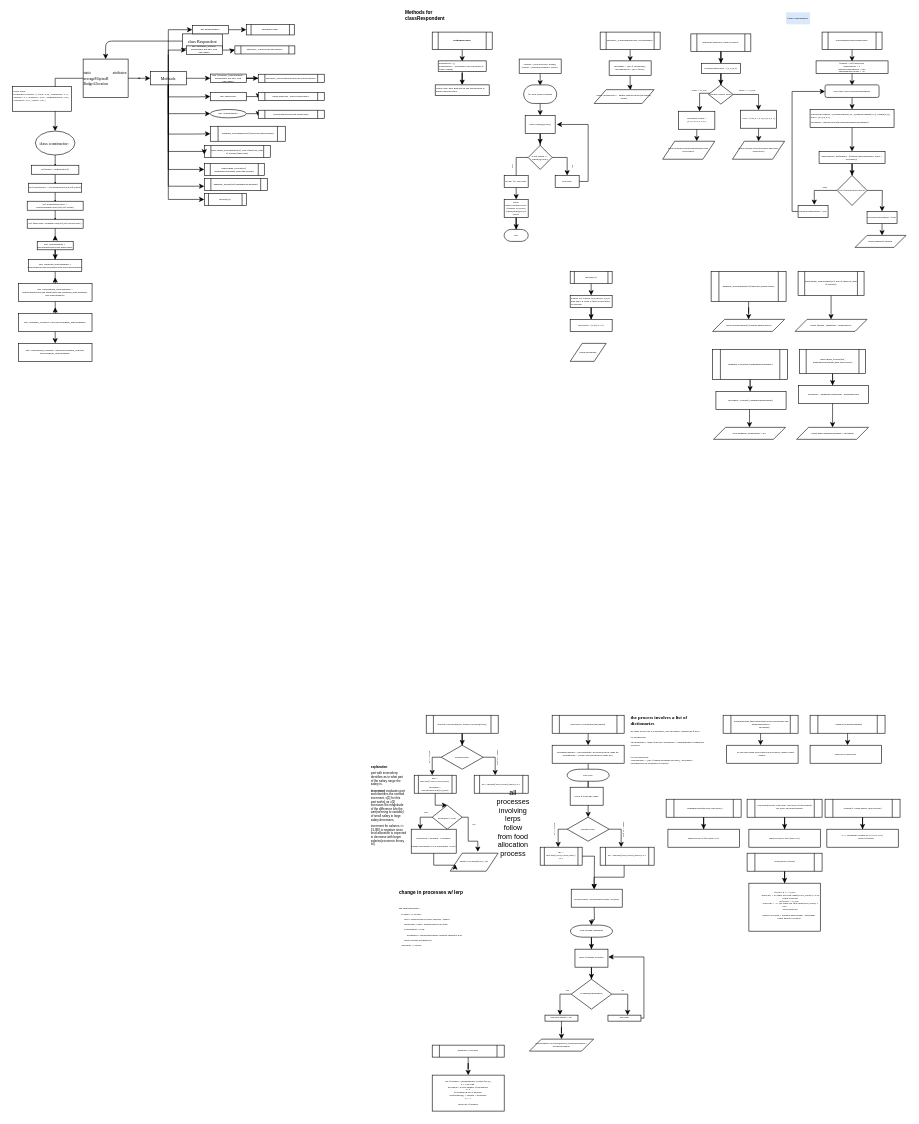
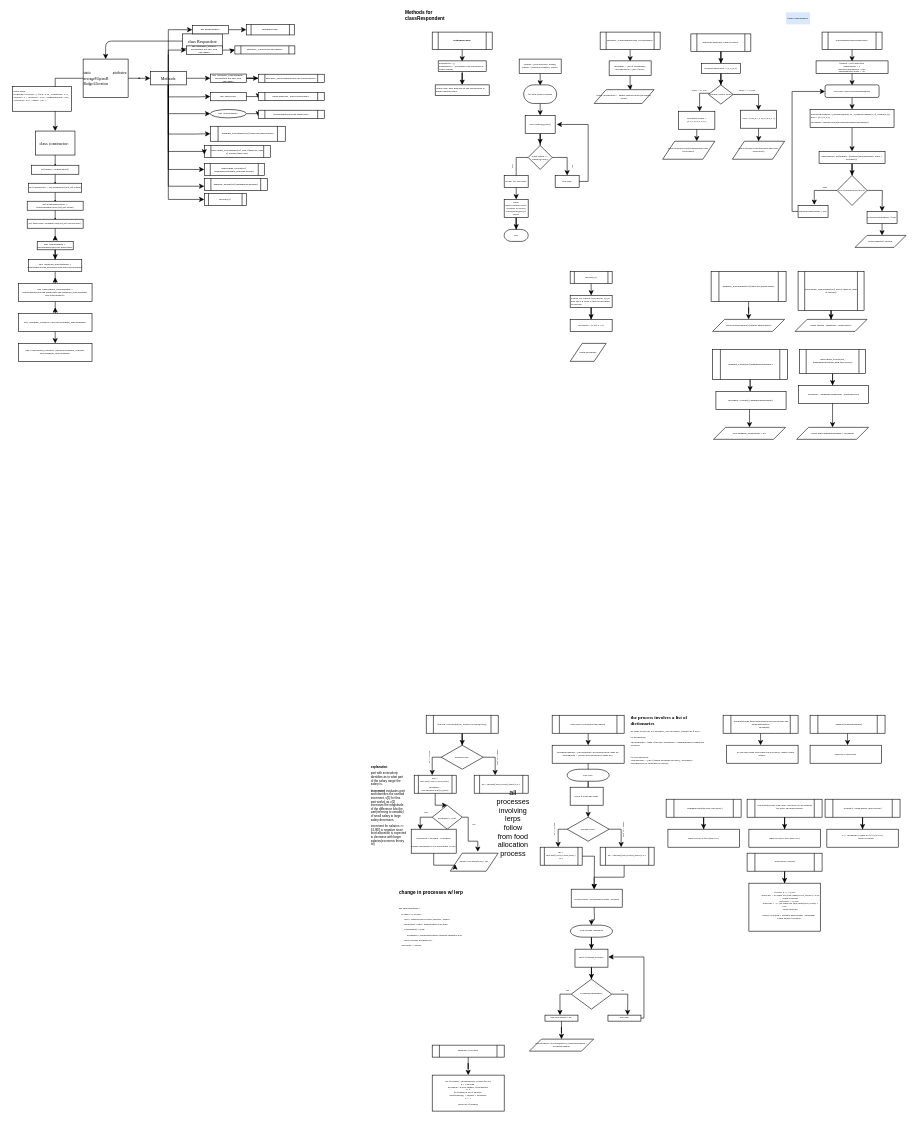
(55, 143) -> (55, 143)
(831, 284) -> (831, 291)
